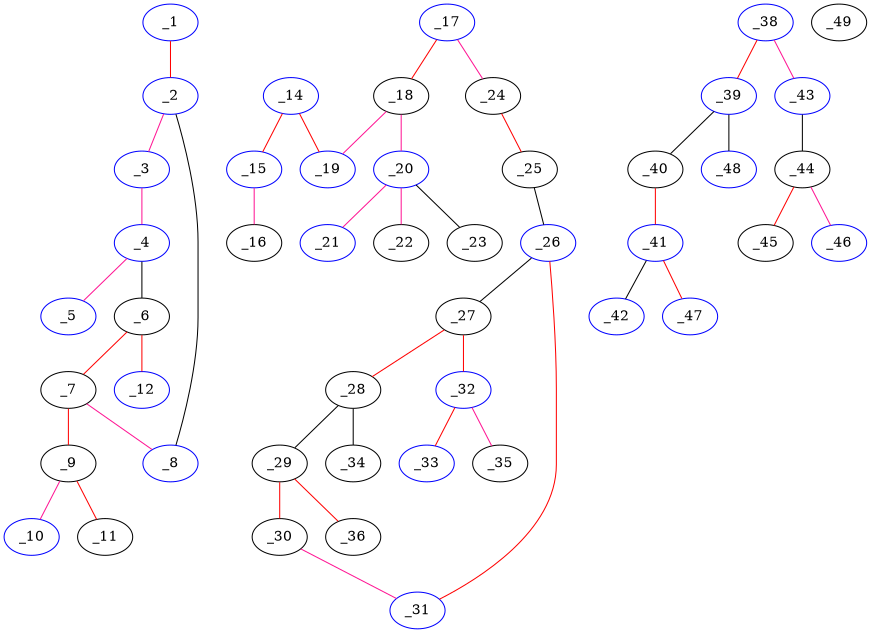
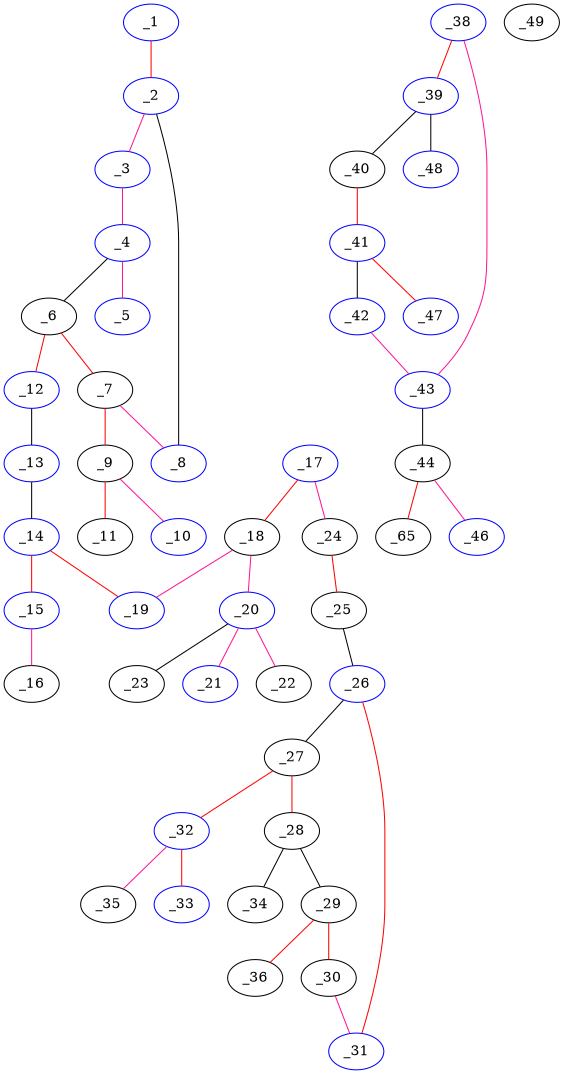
(766, 243) -> (403, 537)
none -> (390, 353)
none -> (32, 463)
